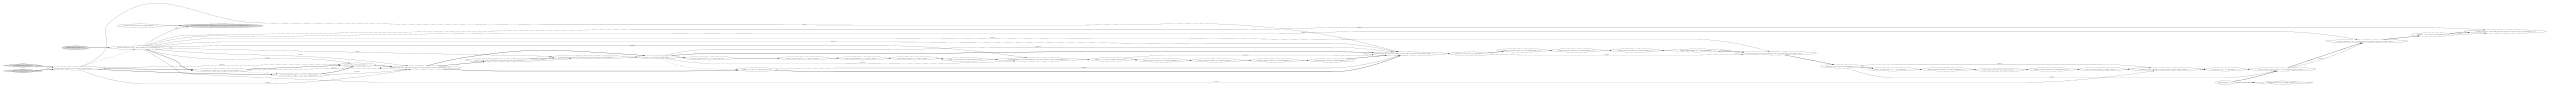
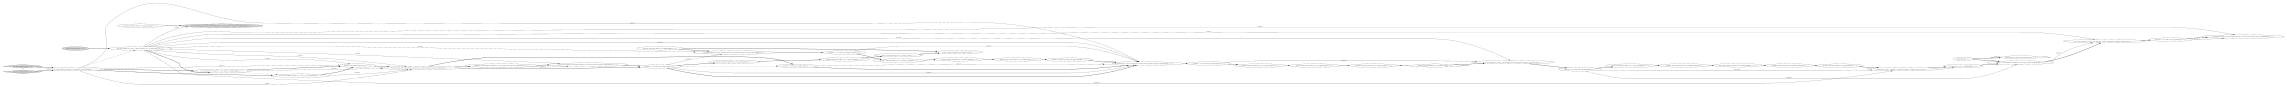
(939, 59) -> (810, 49)
